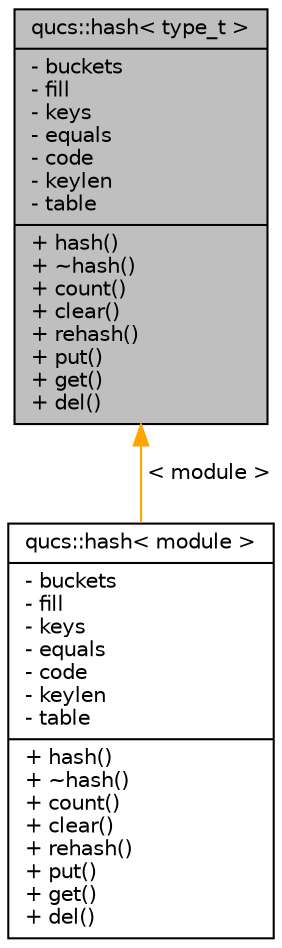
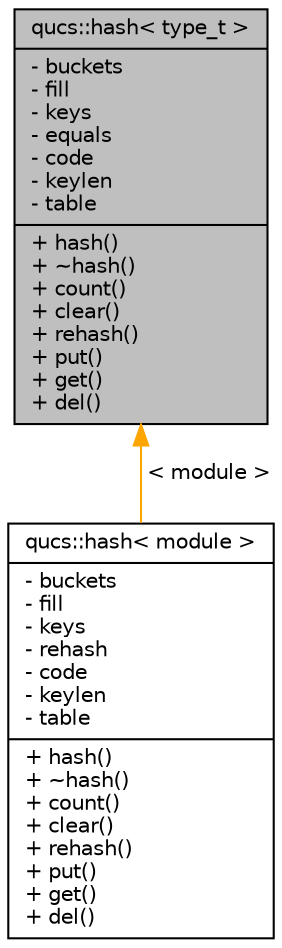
(66, 650) -> (66, 650)
